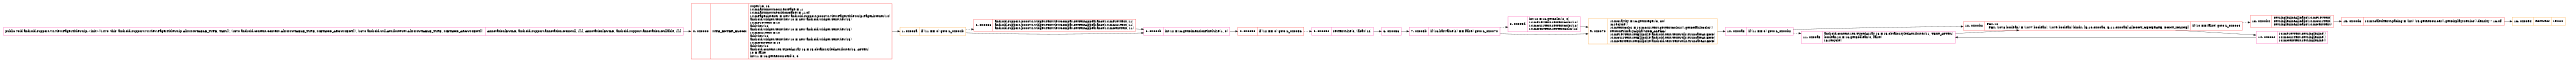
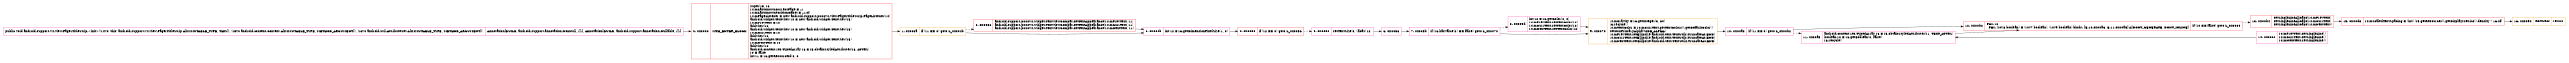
(2215, 33) -> none
